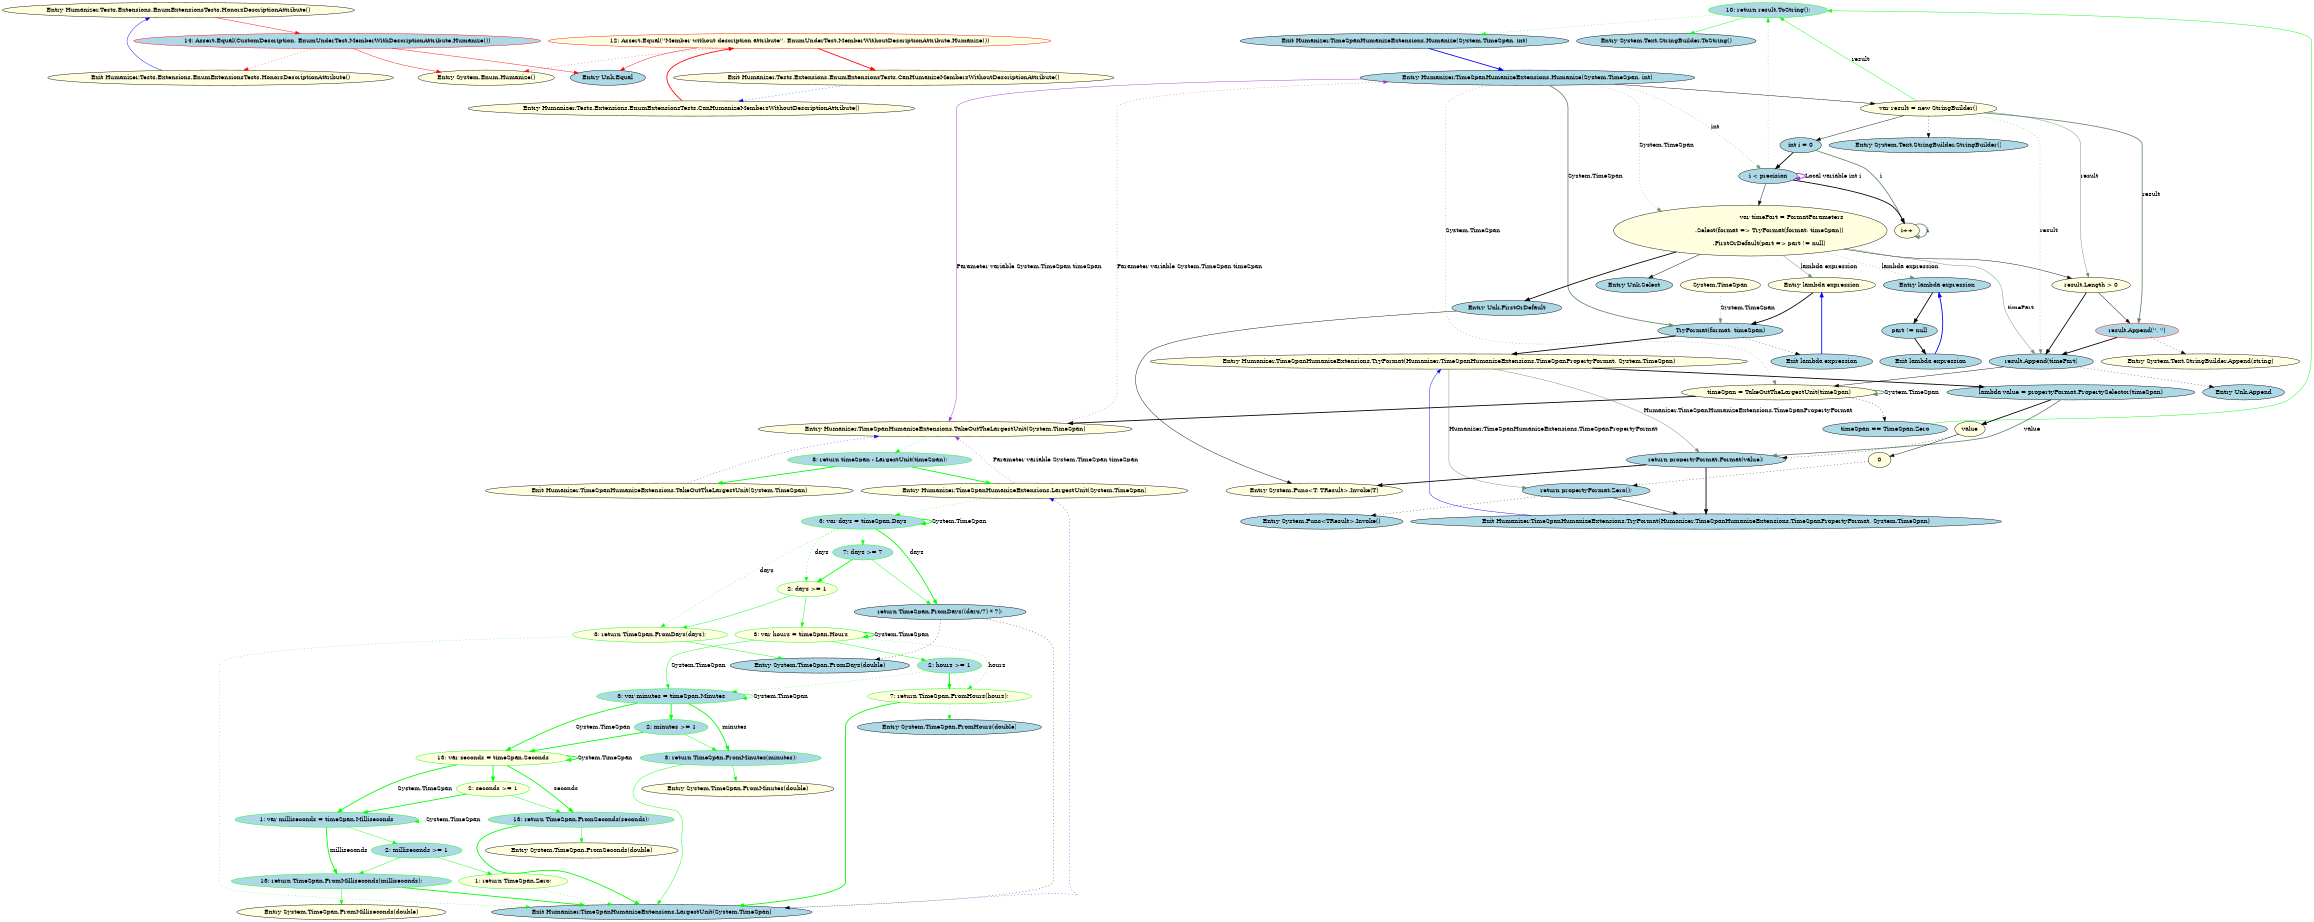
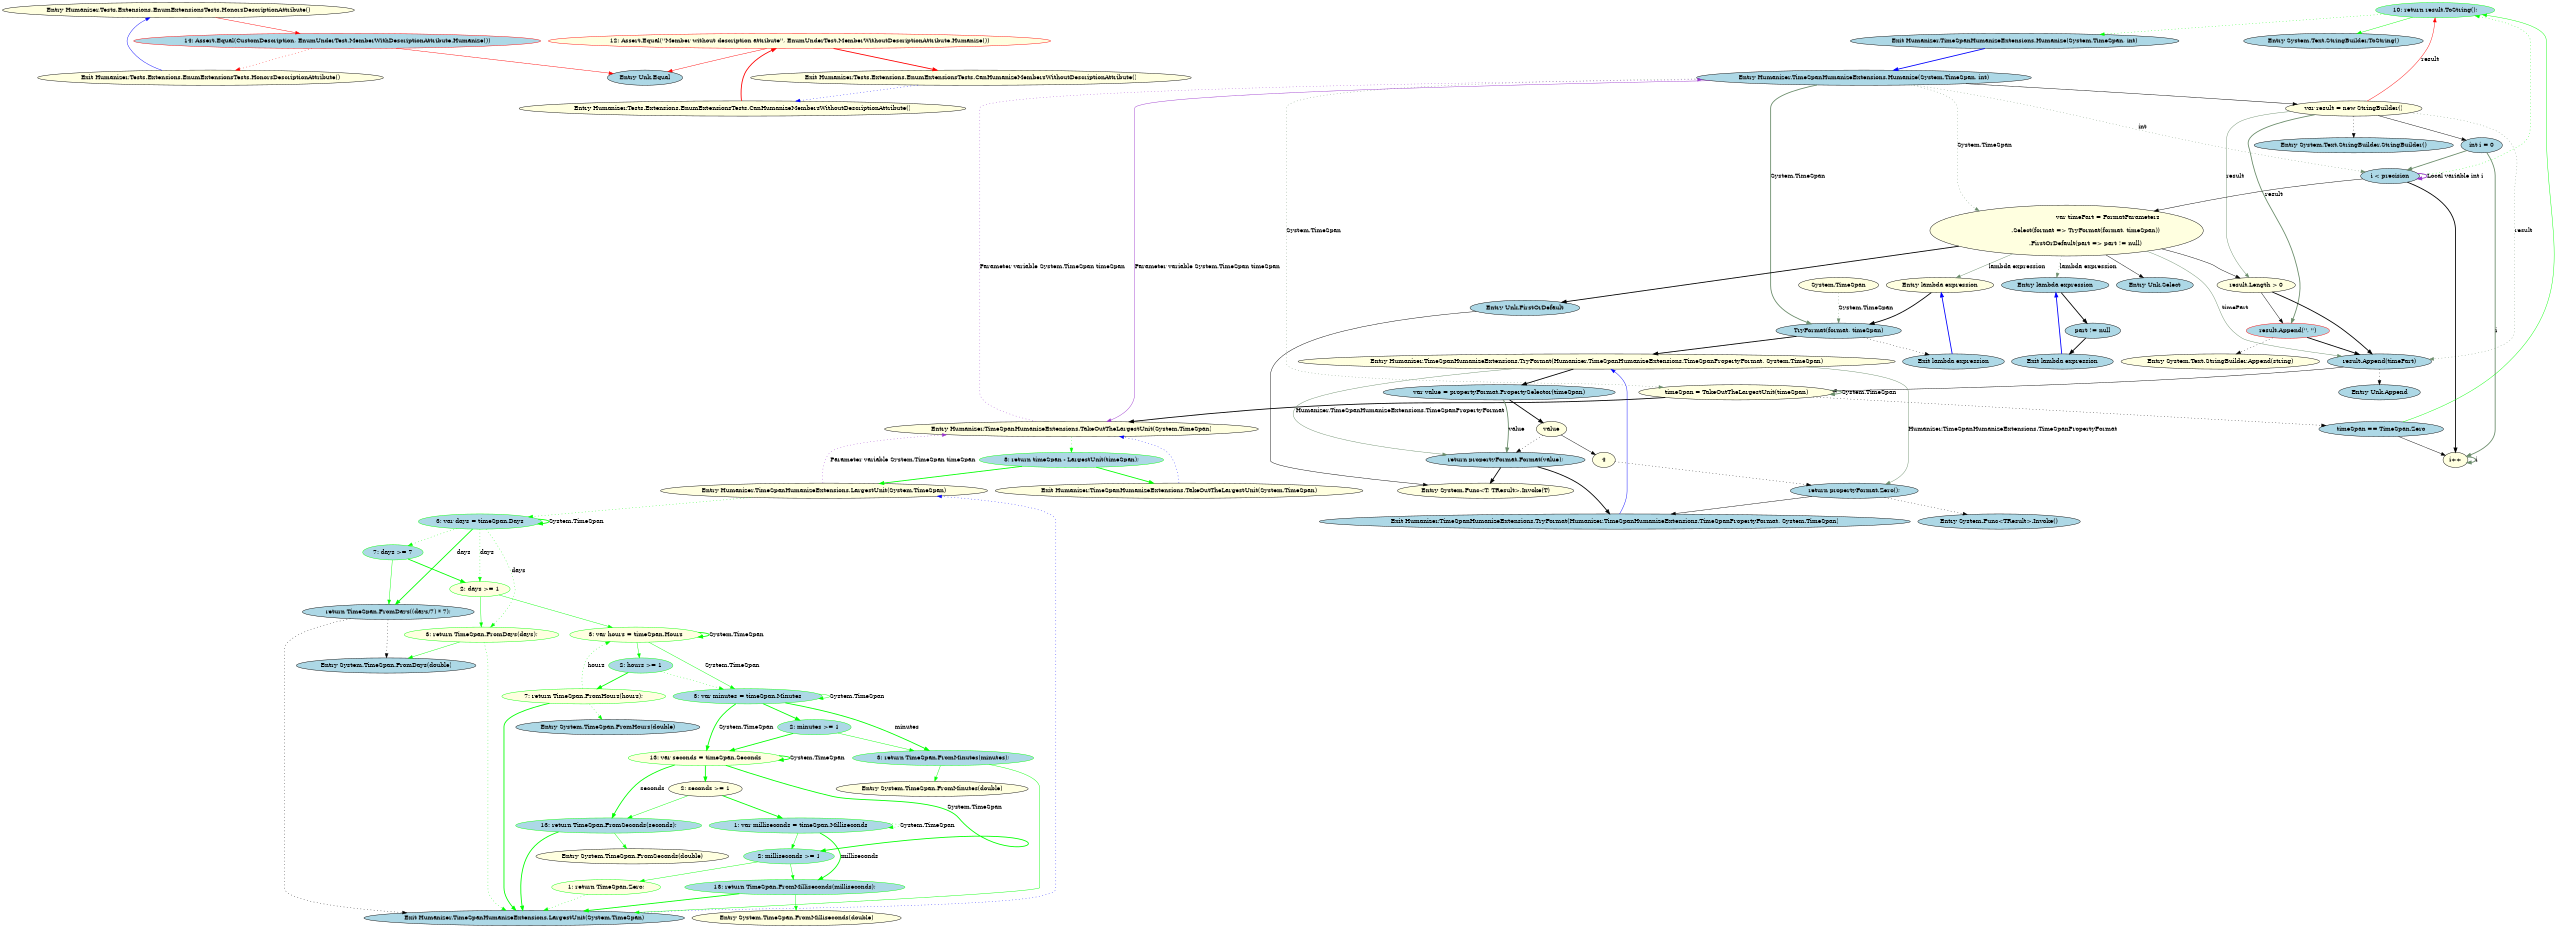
(1850, 60) -> (2411, 69)
(486, 78) -> none
(1786, 159) -> (2439, 160)
(2071, 392) -> (1499, 392)
none -> (2420, 445)
(1880, 460) -> (1604, 460)
(941, 646) -> (586, 661)
(397, 781) -> (975, 832)
(493, 789) -> (705, 789)
